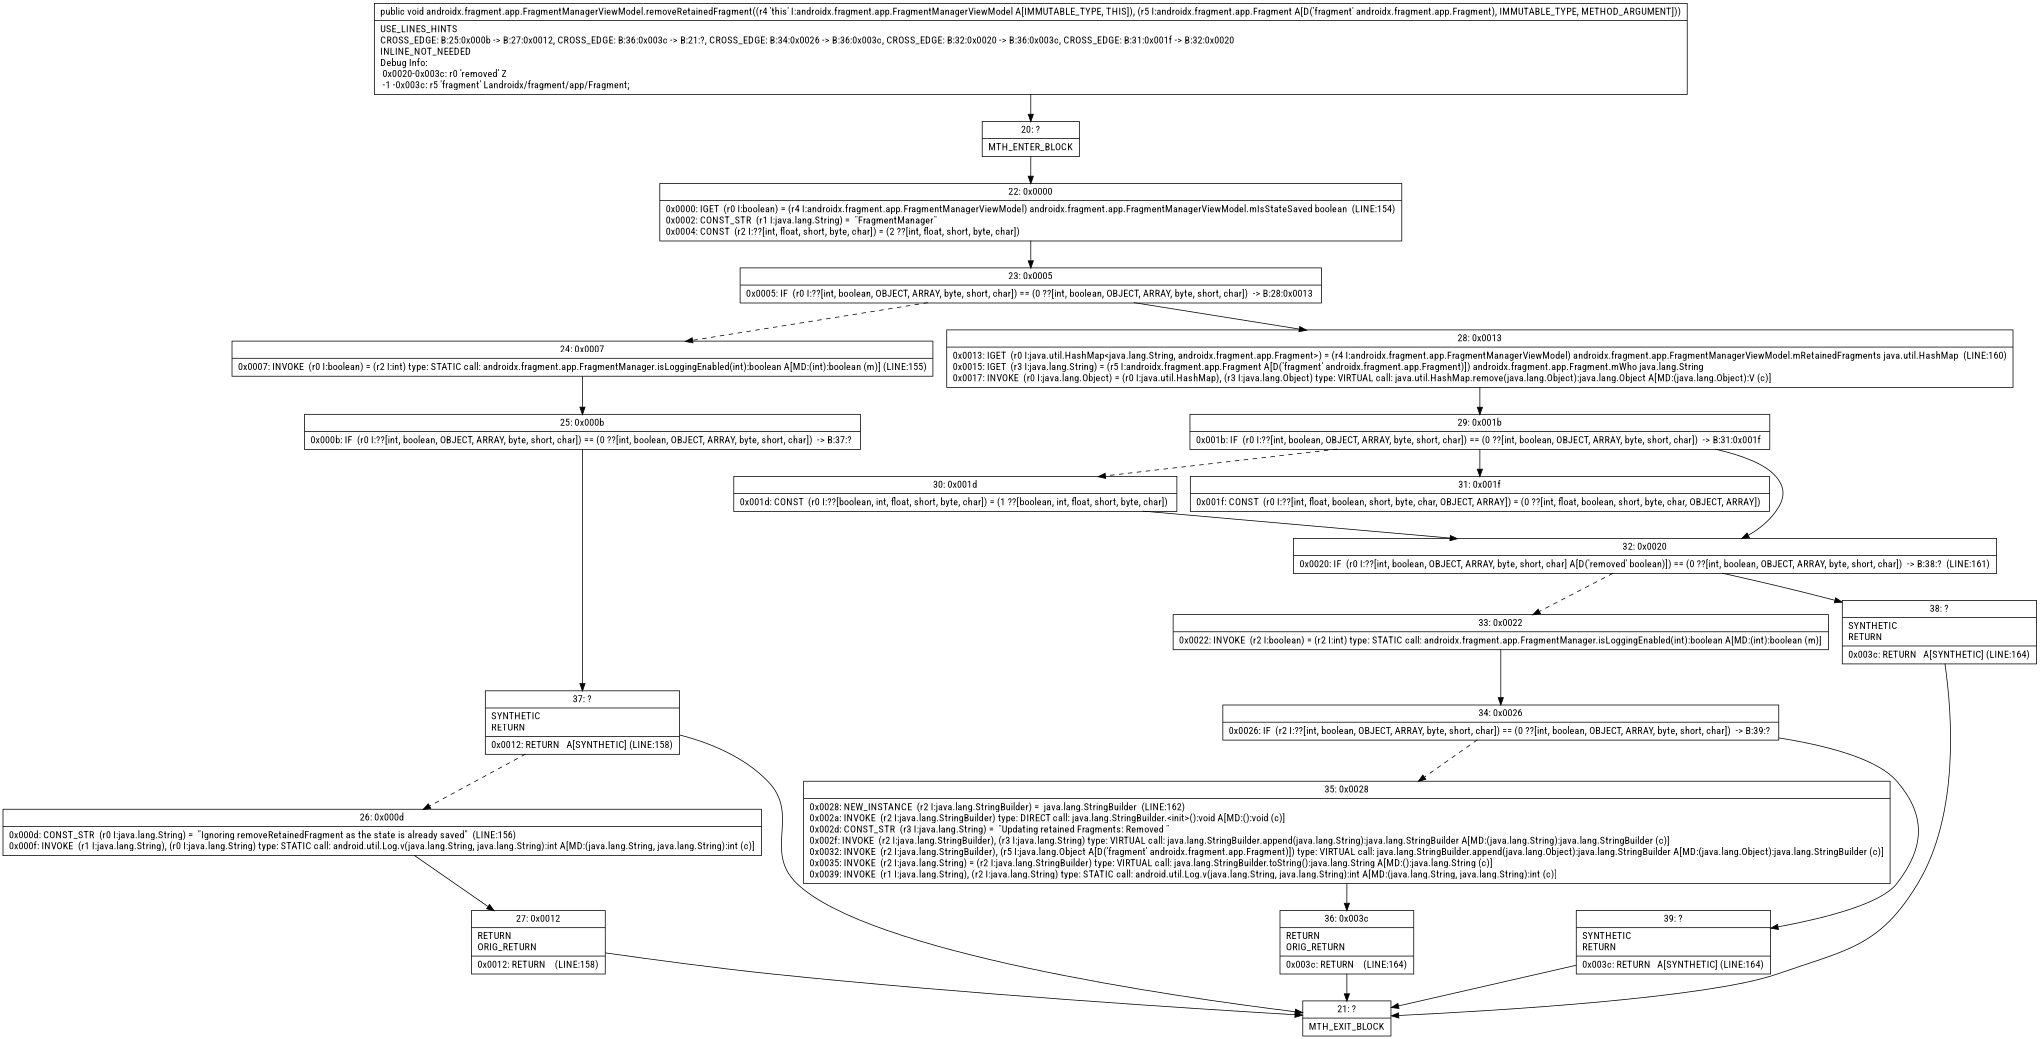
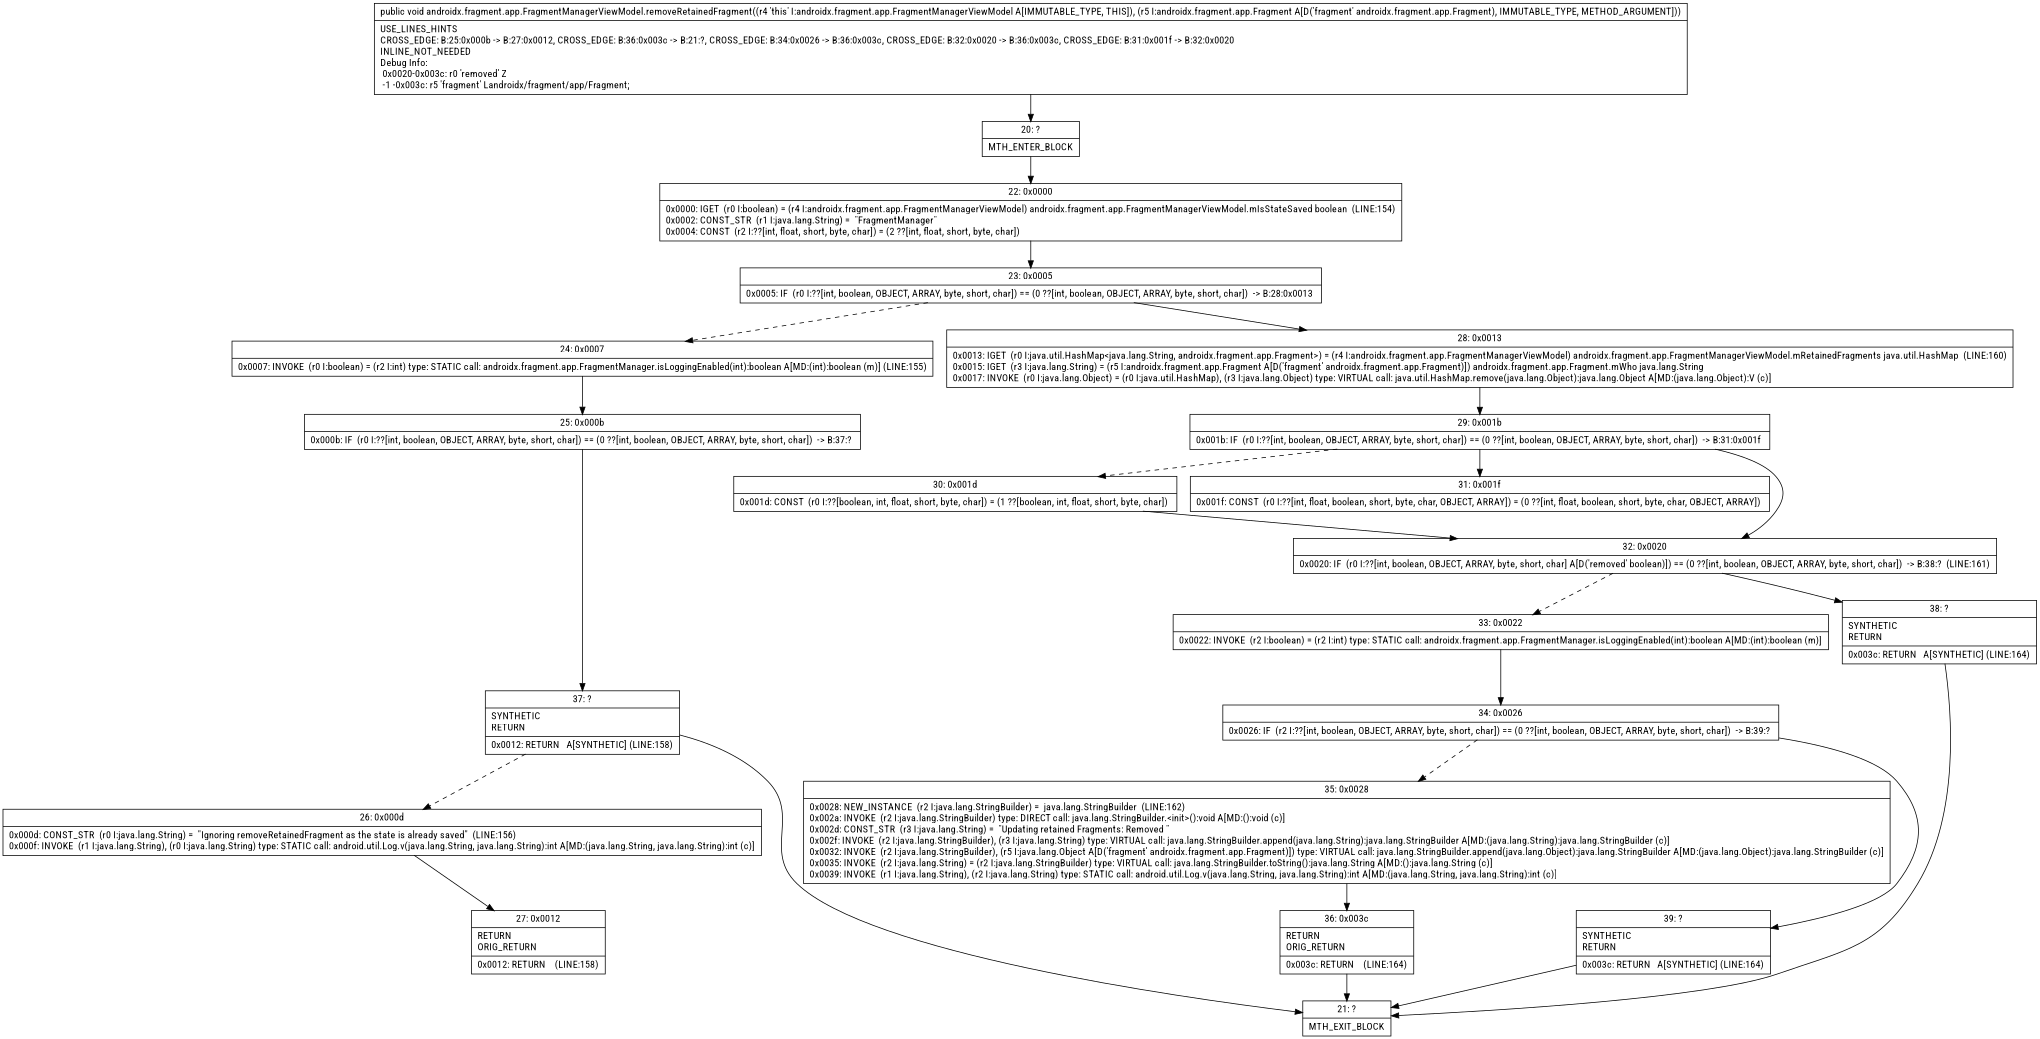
(949, 990) -> none
